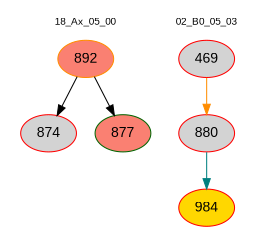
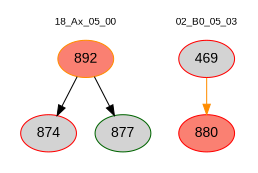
(123, 133) -> (123, 133)
(207, 133) -> (207, 133)
(207, 208) -> none
